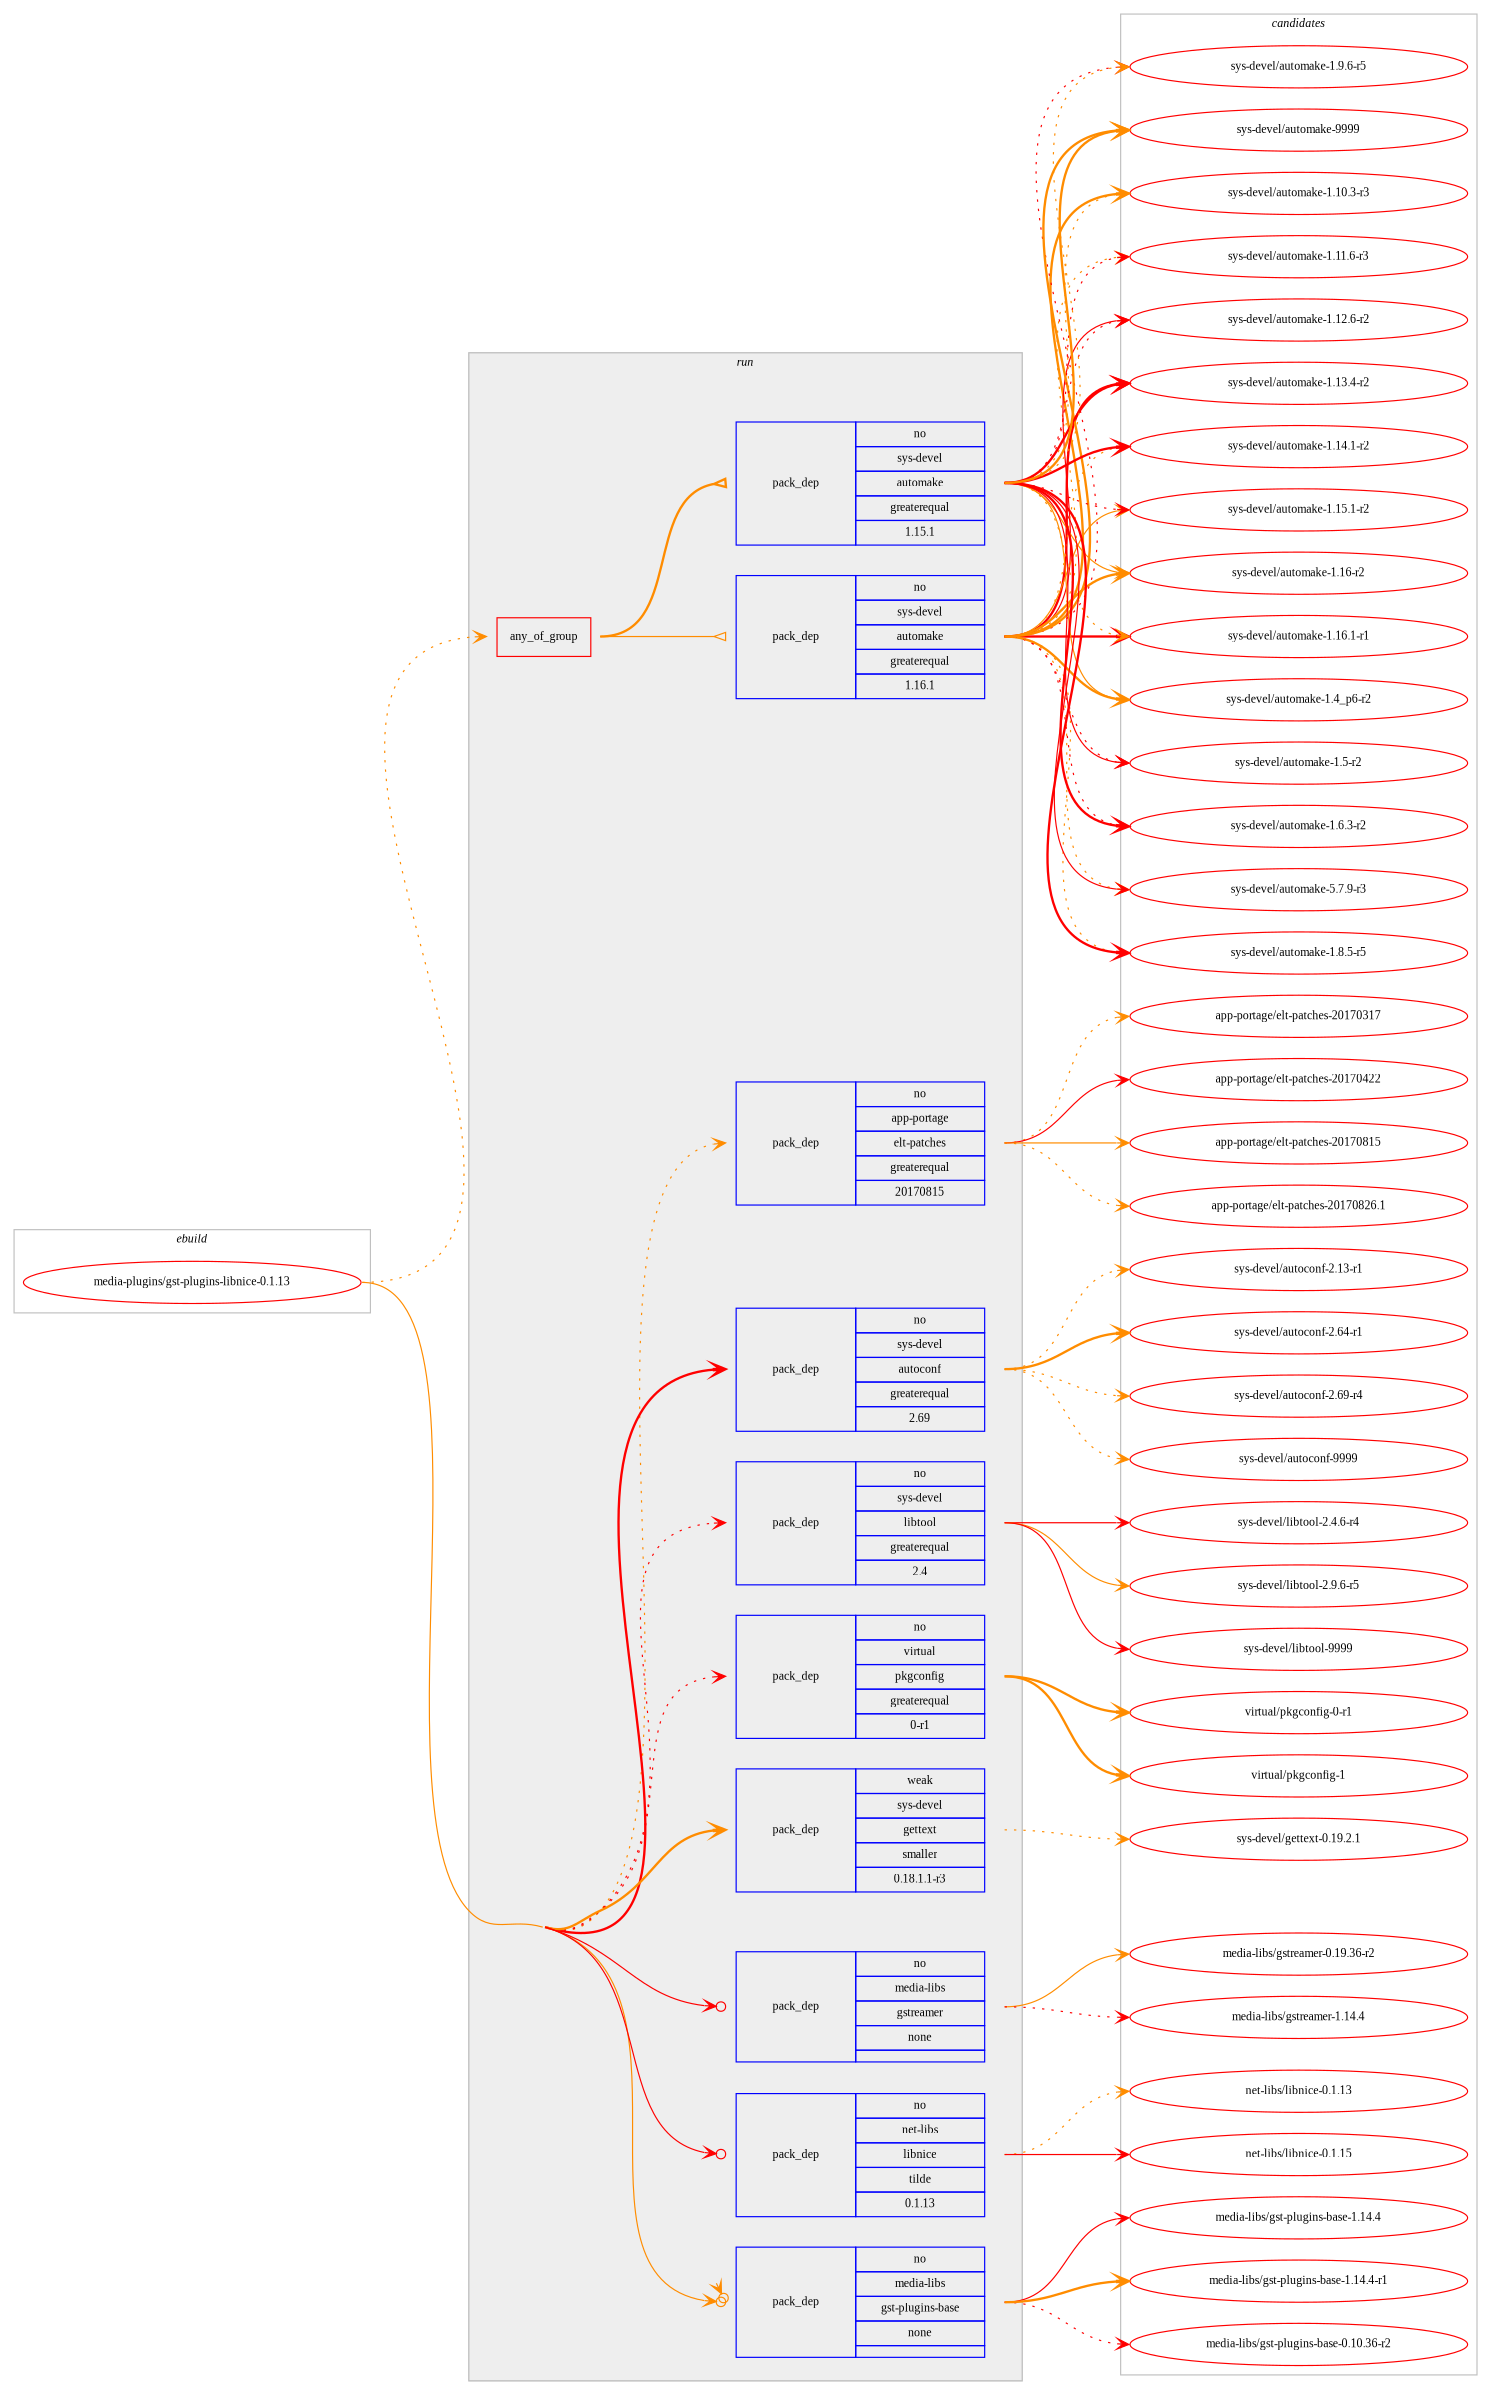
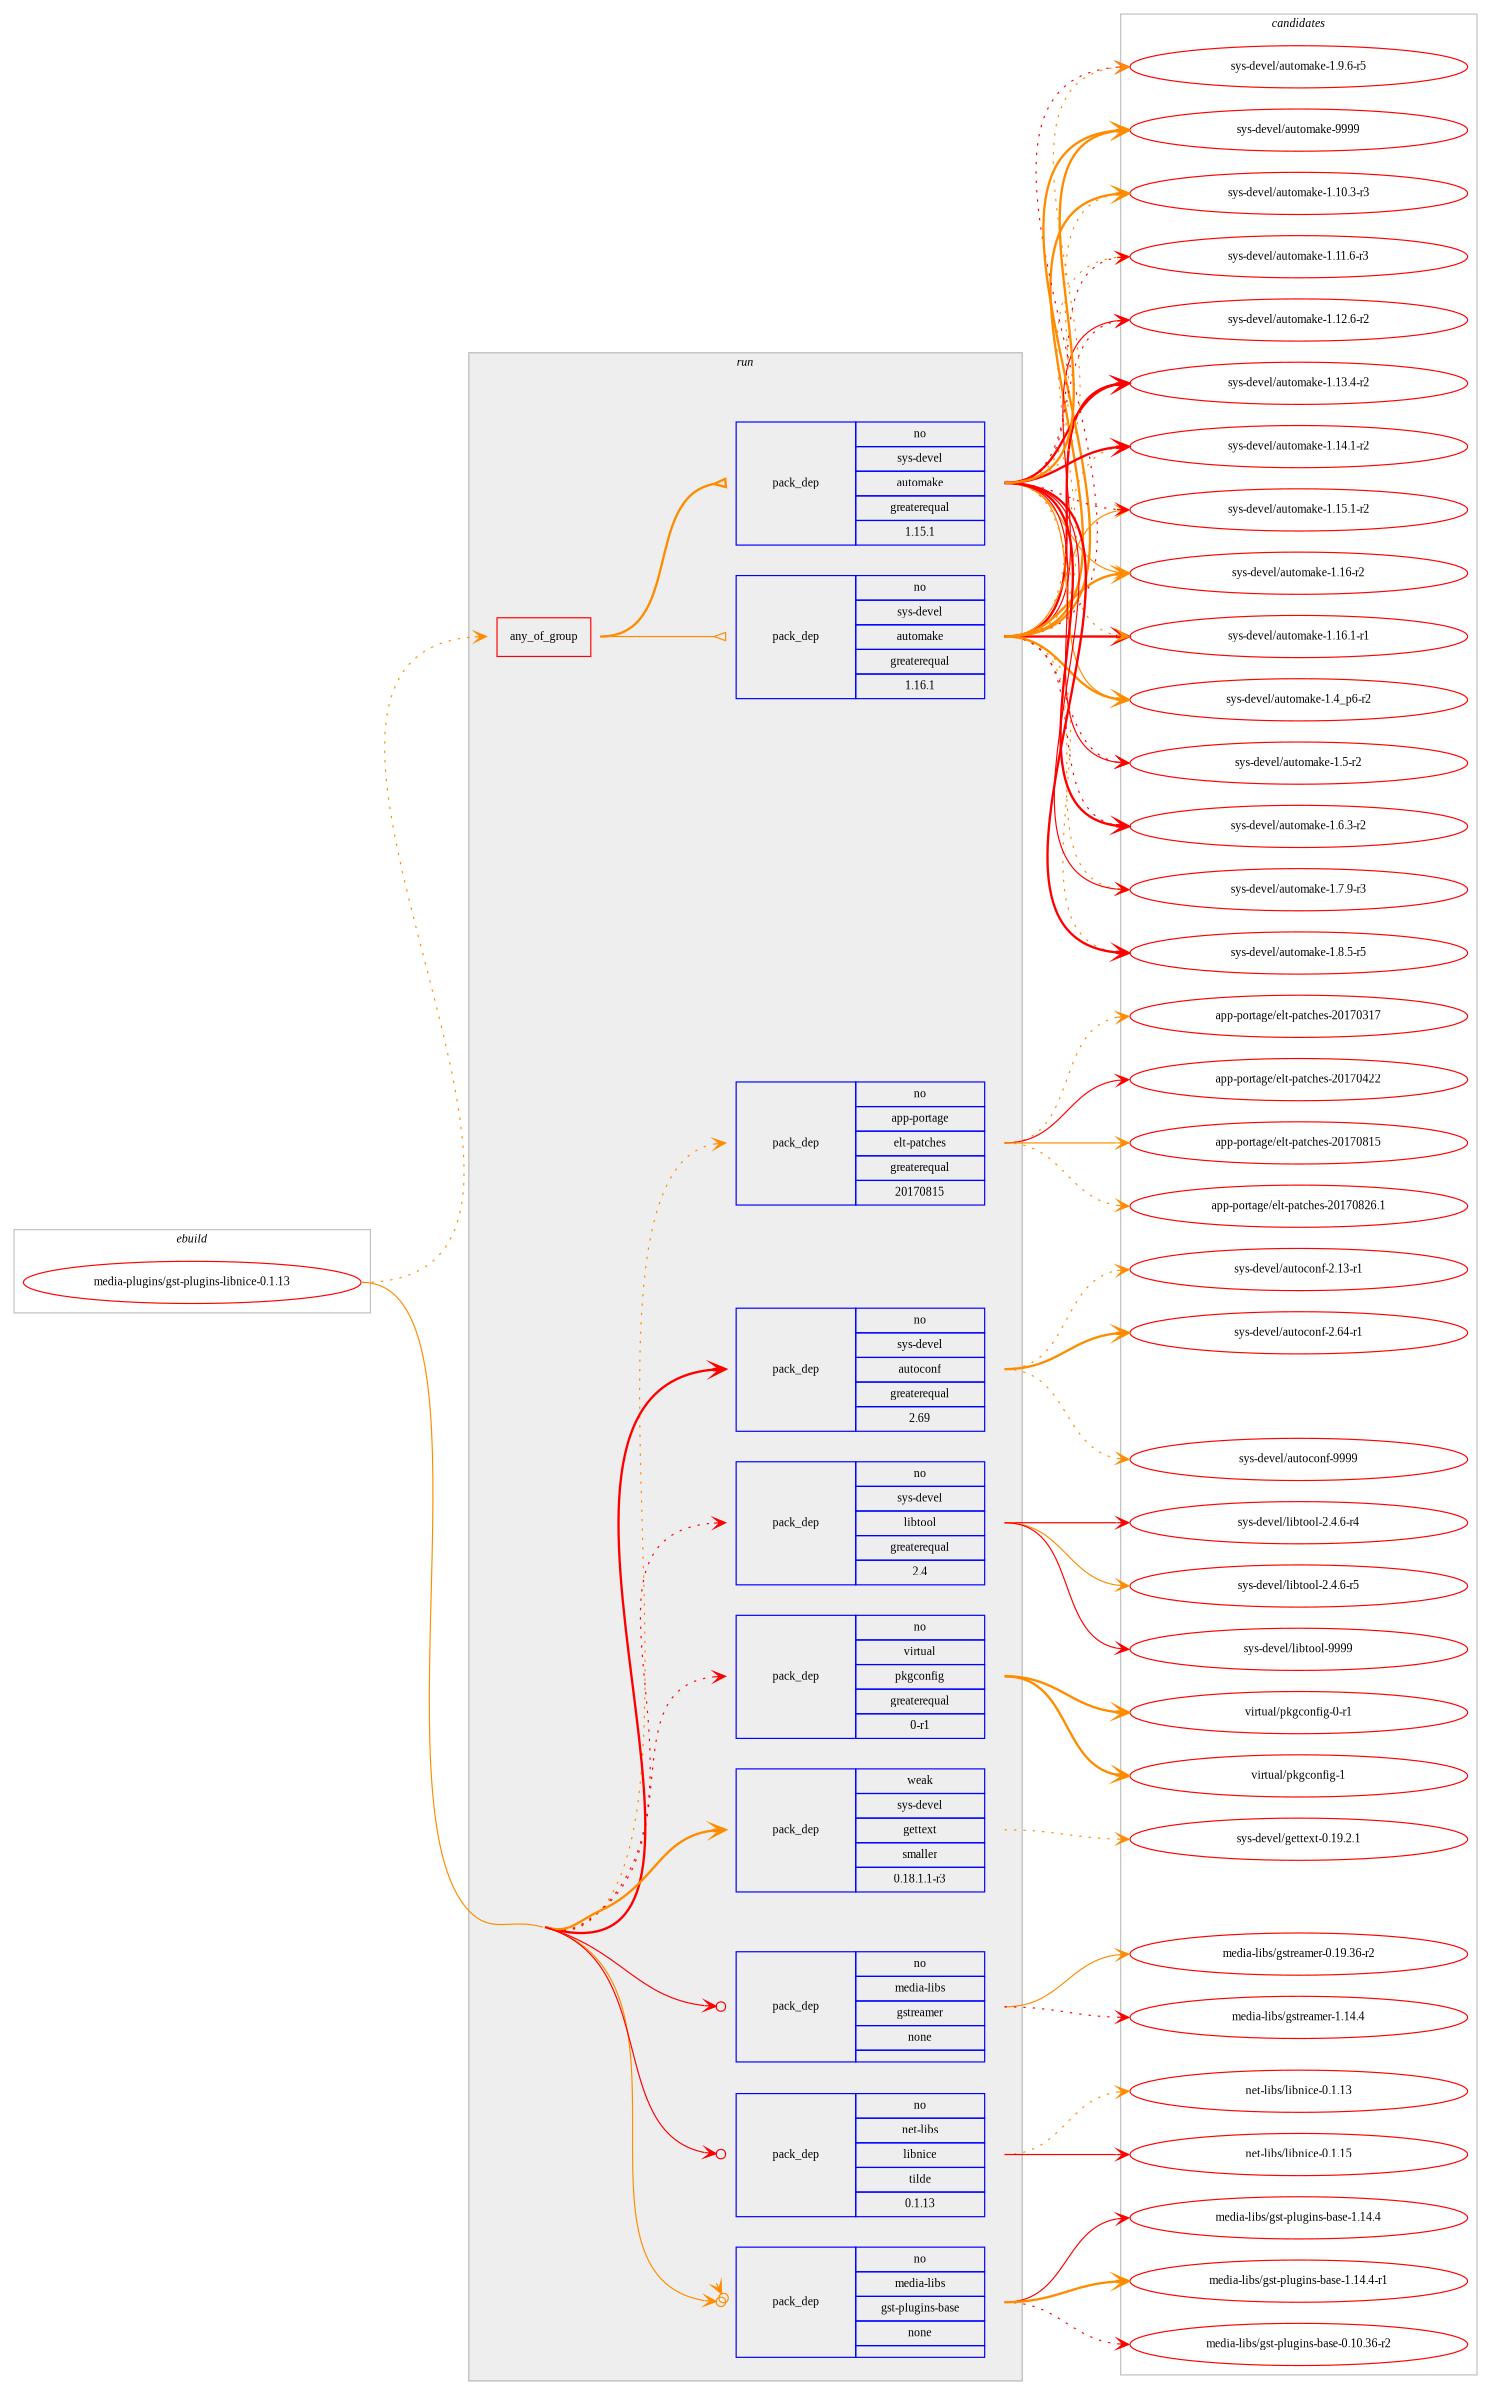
(1299, 890) -> (1299, 890)
(1299, 1396) -> none
(1299, 1586) -> (1299, 1586)
